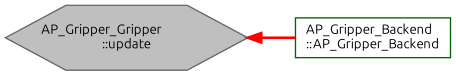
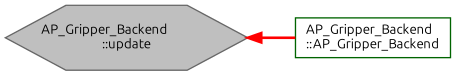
(127, 38) -> (127, 38)
